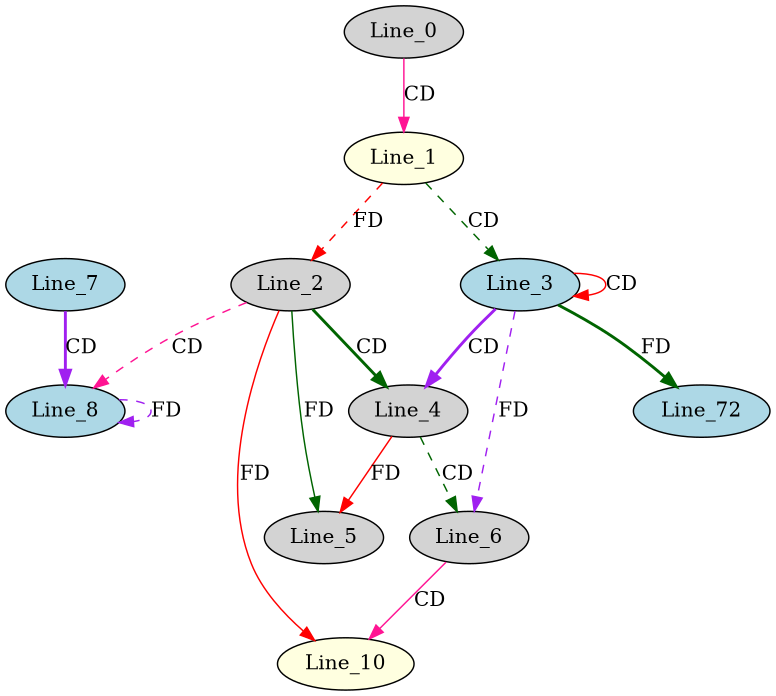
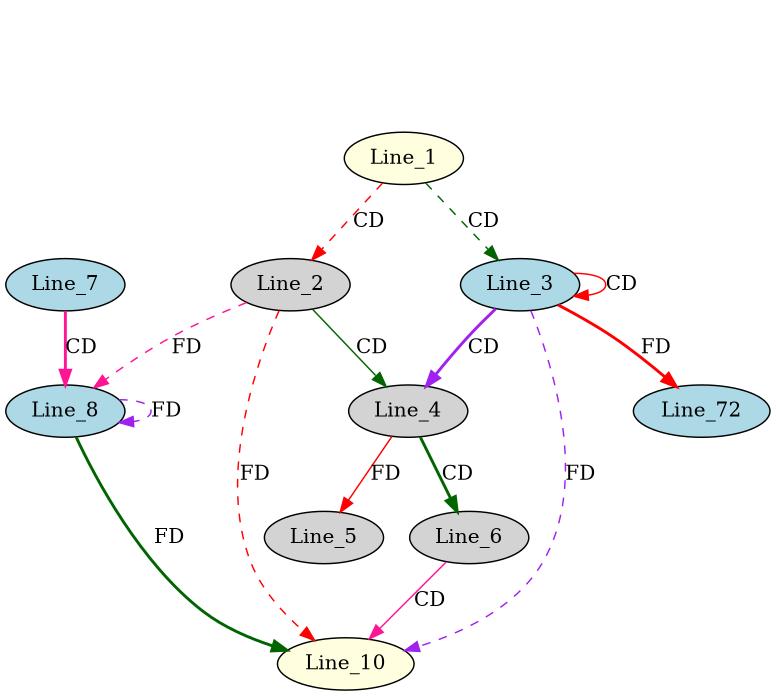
(404, 32) -> none
(369, 222) -> (369, 222)
(614, 338) -> (614, 338)
(65, 341) -> (65, 341)
(344, 342) -> (344, 342)
(187, 348) -> (187, 348)
(496, 404) -> (560, 512)
(299, 405) -> none
(436, 468) -> (436, 468)
(238, 478) -> (238, 478)
none -> (154, 562)
